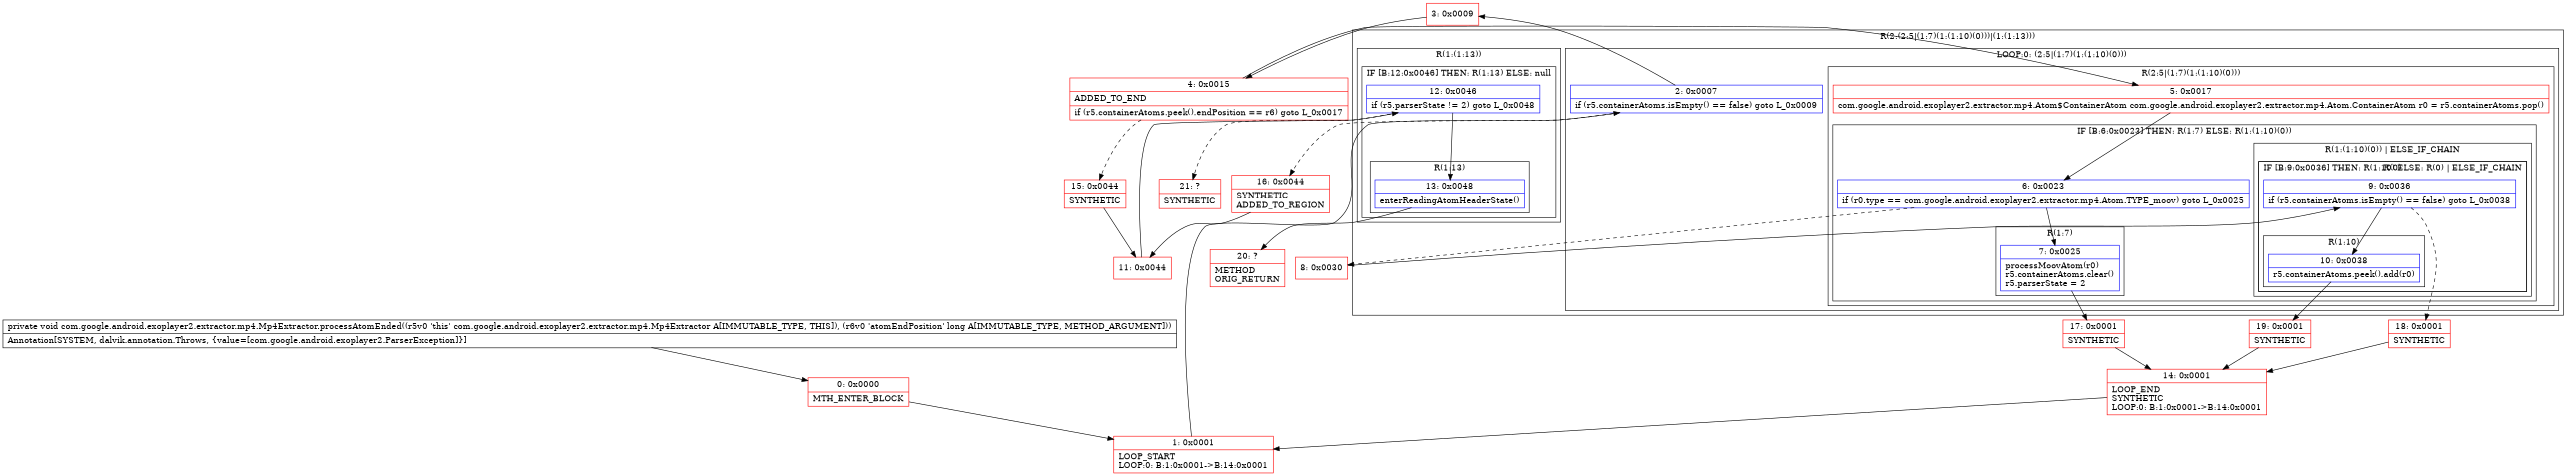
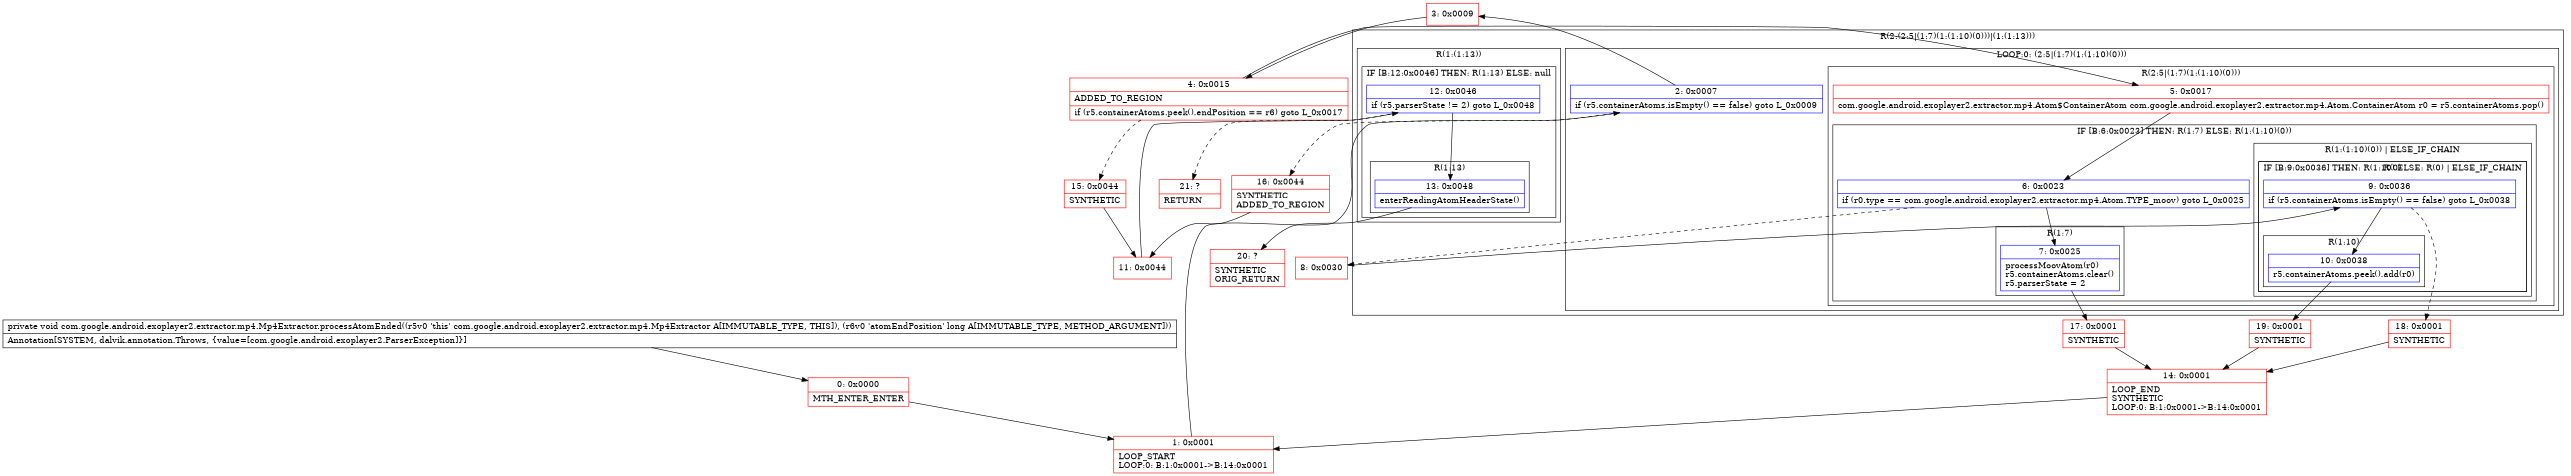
(1111, 98) -> (1119, 98)
(1190, 201) -> (1183, 201)
(1235, 270) -> (1241, 270)
(858, 399) -> (858, 399)
